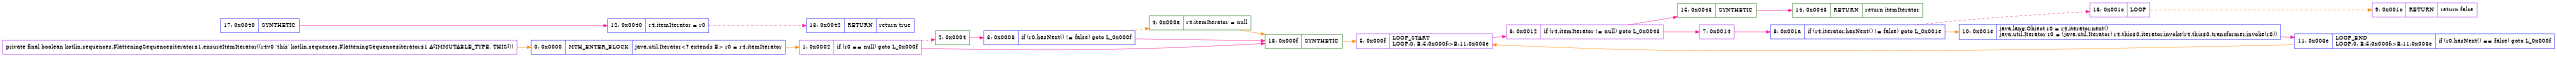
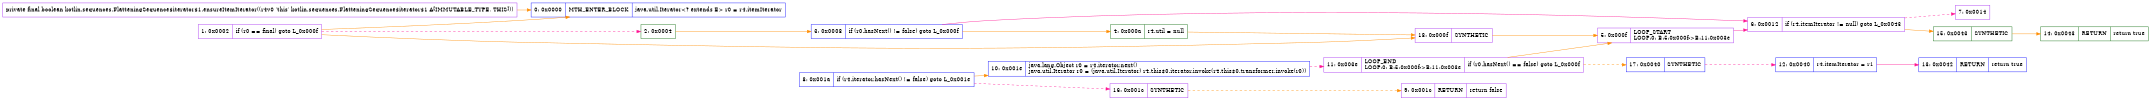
(1772, 10) -> (2024, 34)
(1893, 10) -> (2129, 34)
(2138, 10) -> (1168, 90)
(1651, 21) -> (1917, 30)
(1217, 23) -> (1166, 31)
(677, 25) -> (1845, 65)
(451, 26) -> (1738, 65)
(756, 26) -> (1896, 65)
(1136, 30) -> (1035, 32)
(1680, 32) -> (1928, 16)
(1750, 32) -> none
(2286, 37) -> (1315, 67)
(975, 38) -> (741, 32)
(1198, 40) -> (1343, 13)
(1304, 41) -> (1454, 35)
(2425, 41) -> (1454, 65)
(790, 47) -> (444, 24)
(878, 47) -> (277, 31)
(1091, 50) -> (866, 48)
none -> (1603, 65)
